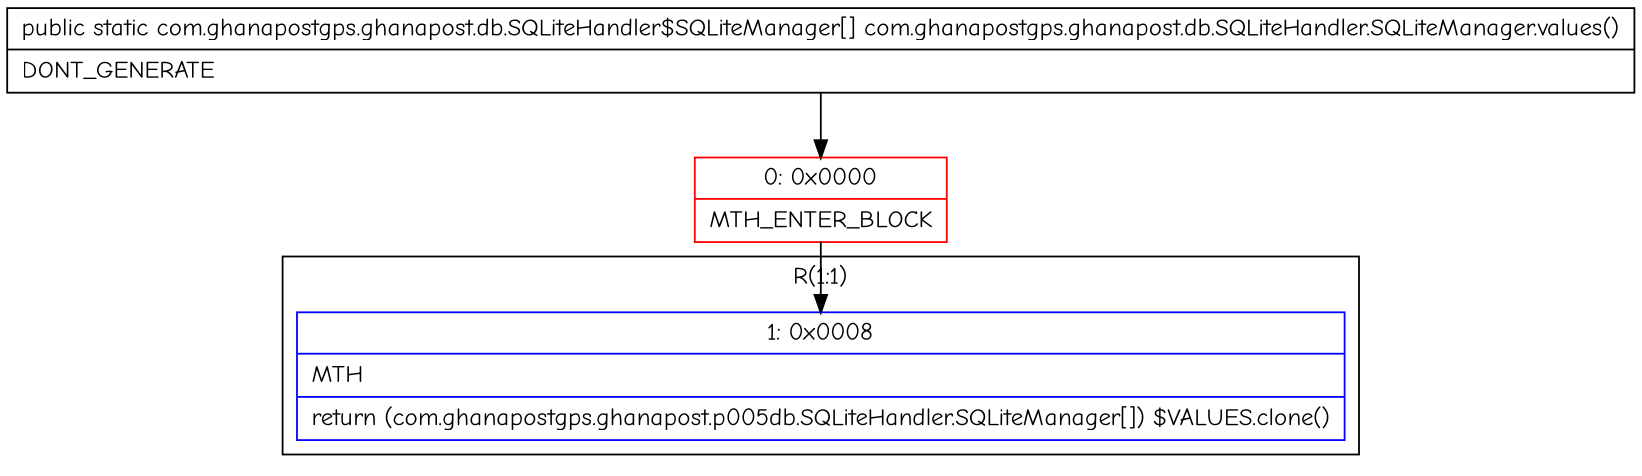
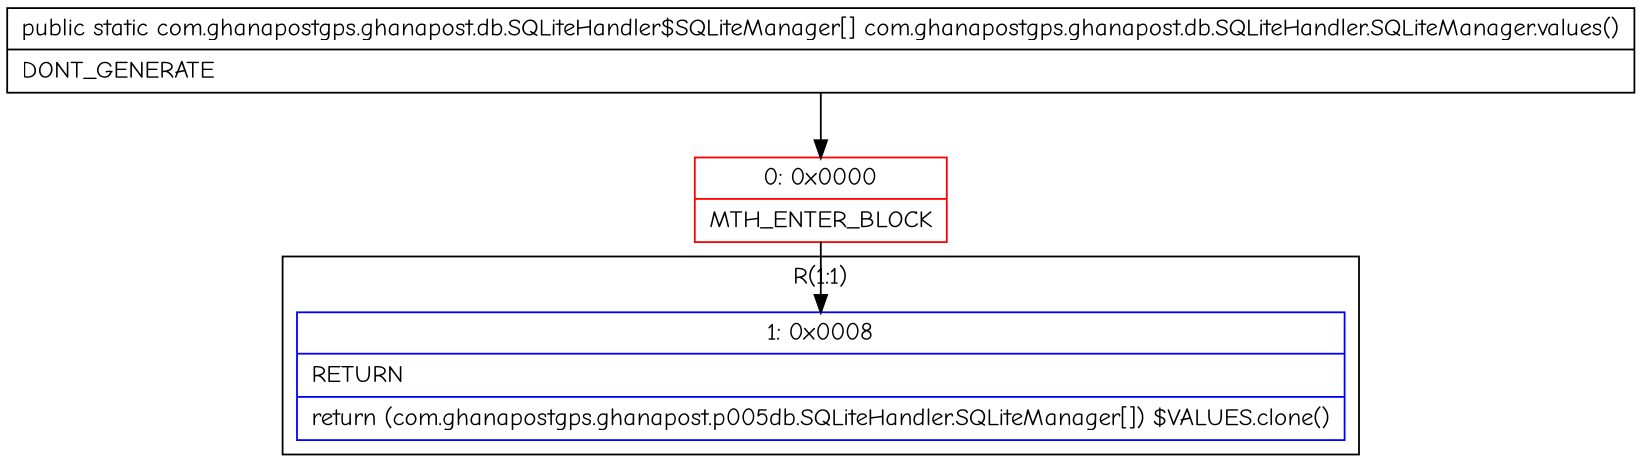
(337, 374) -> (358, 374)
